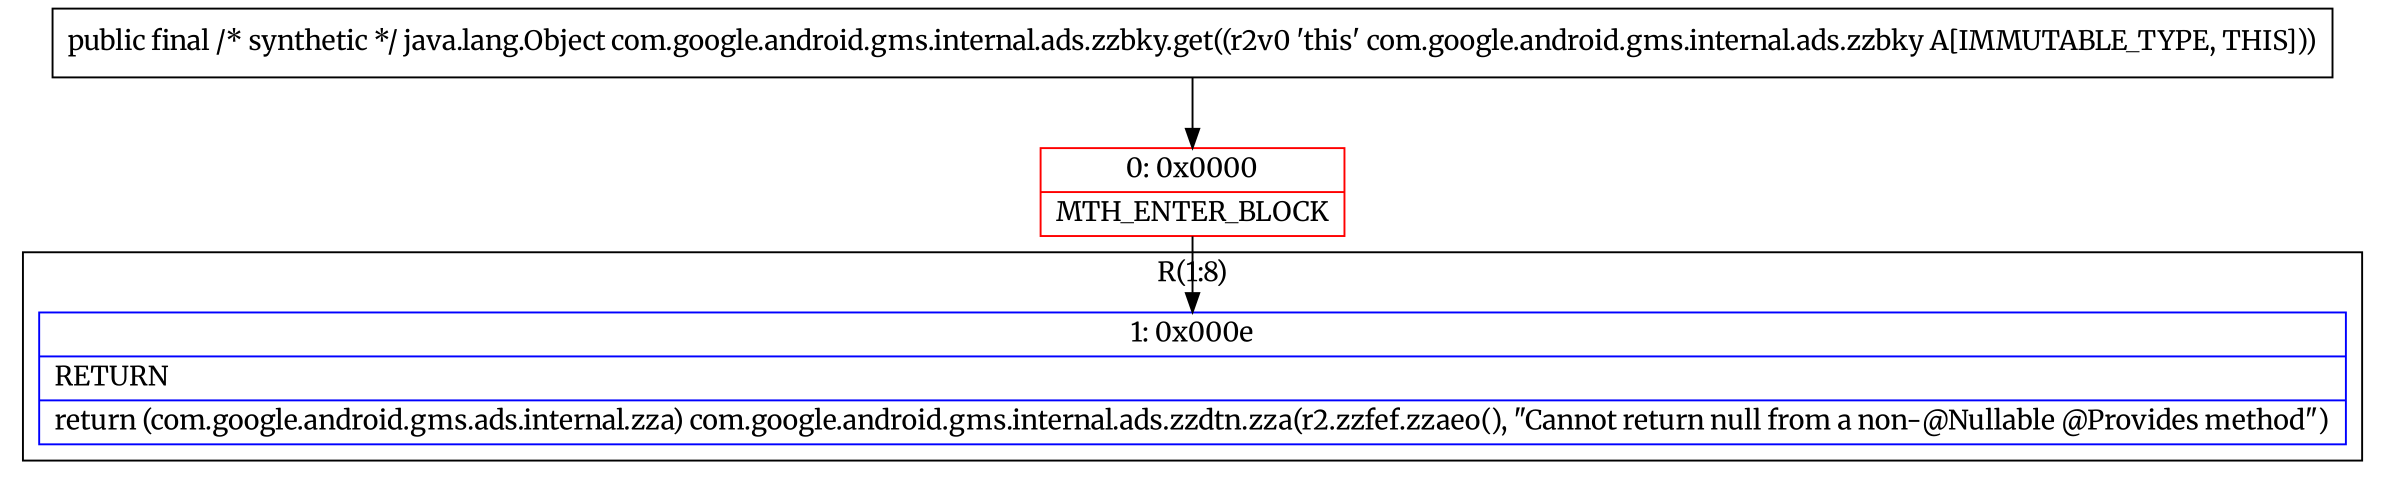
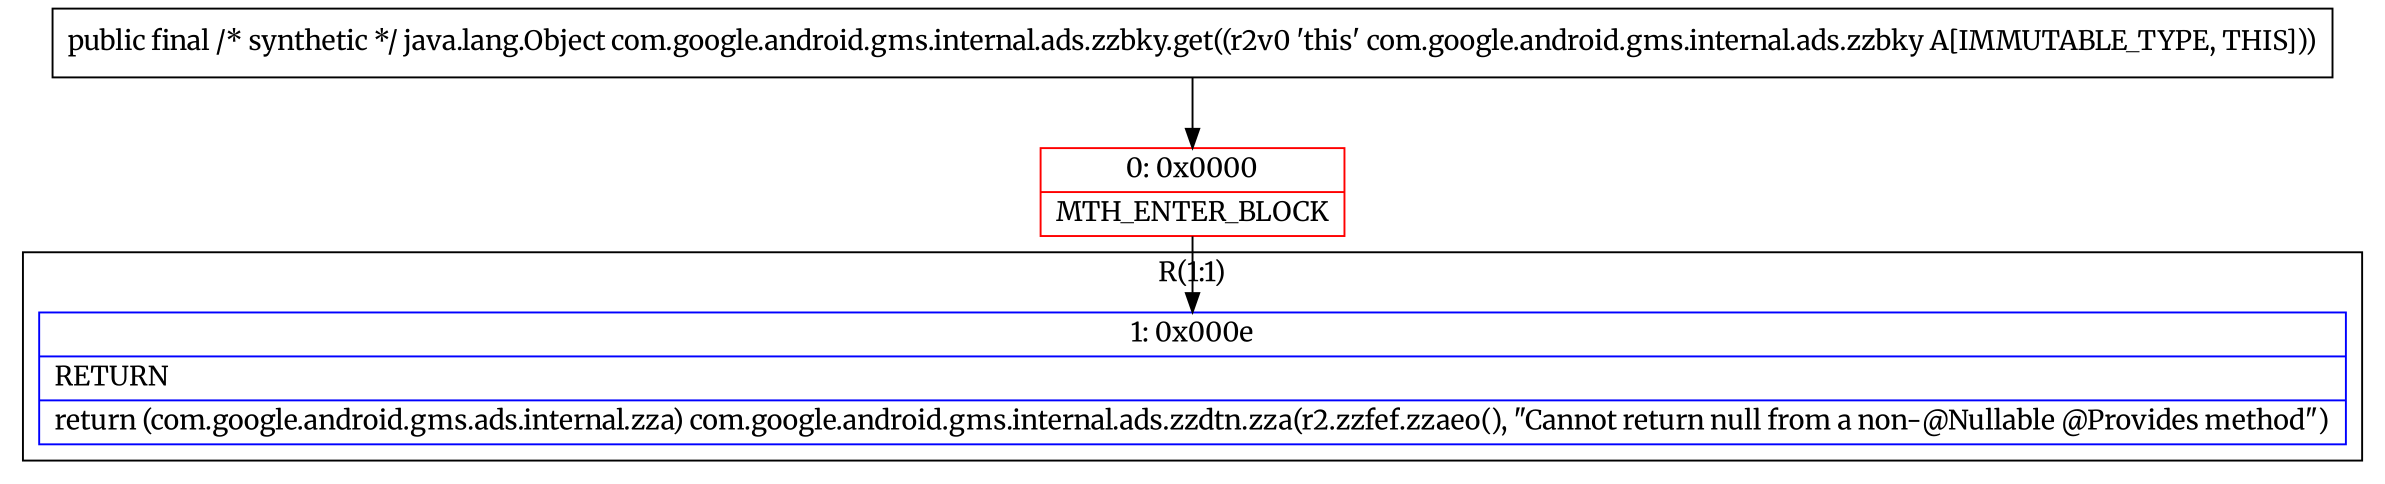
(1193, 274) -> (1193, 274)
